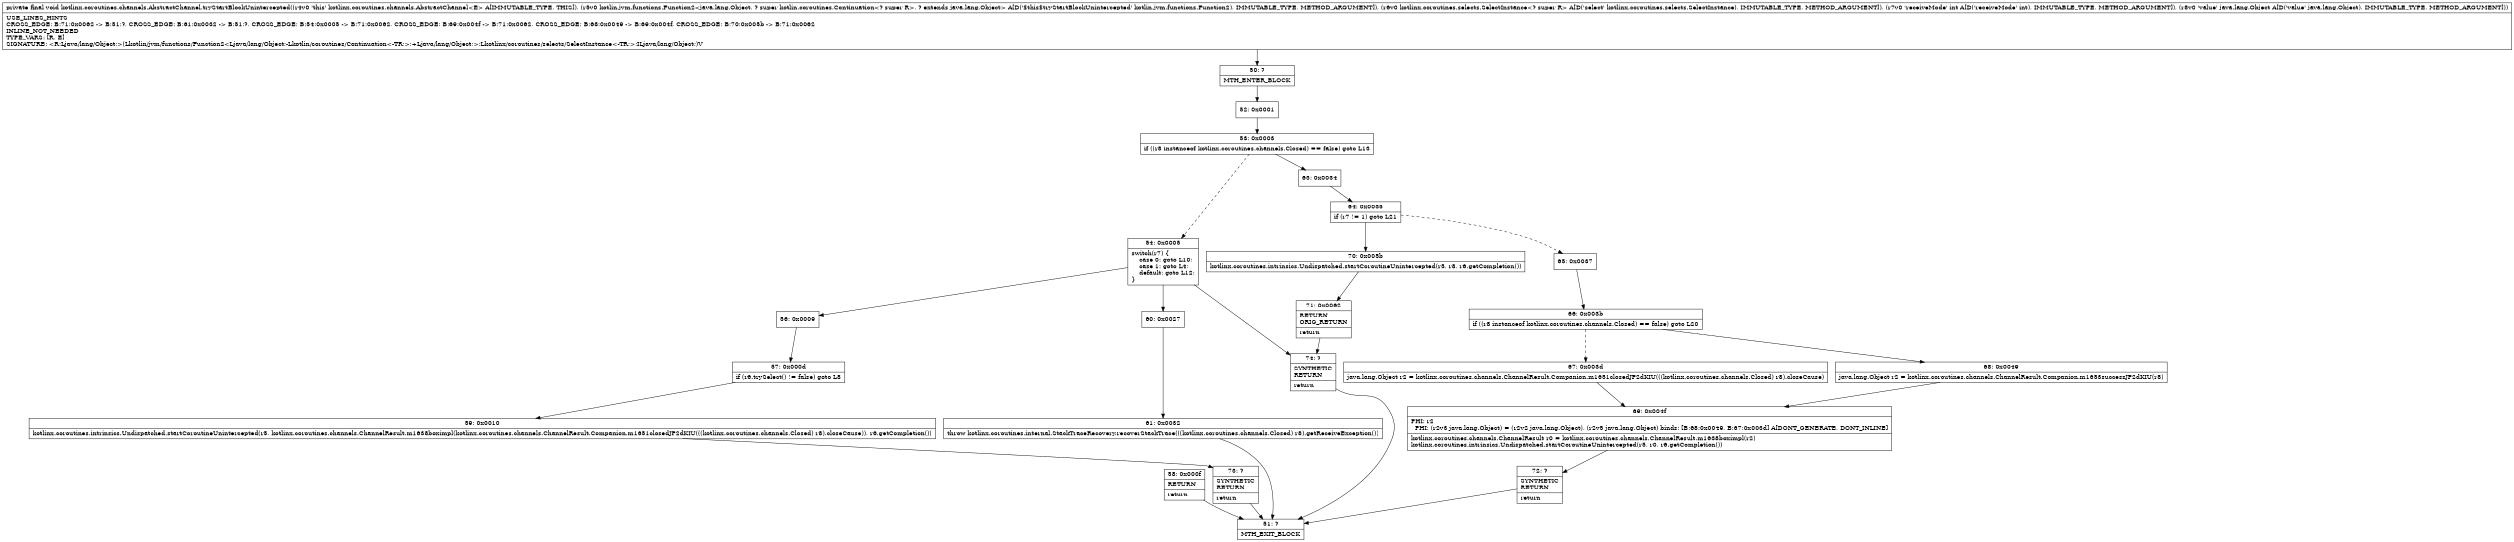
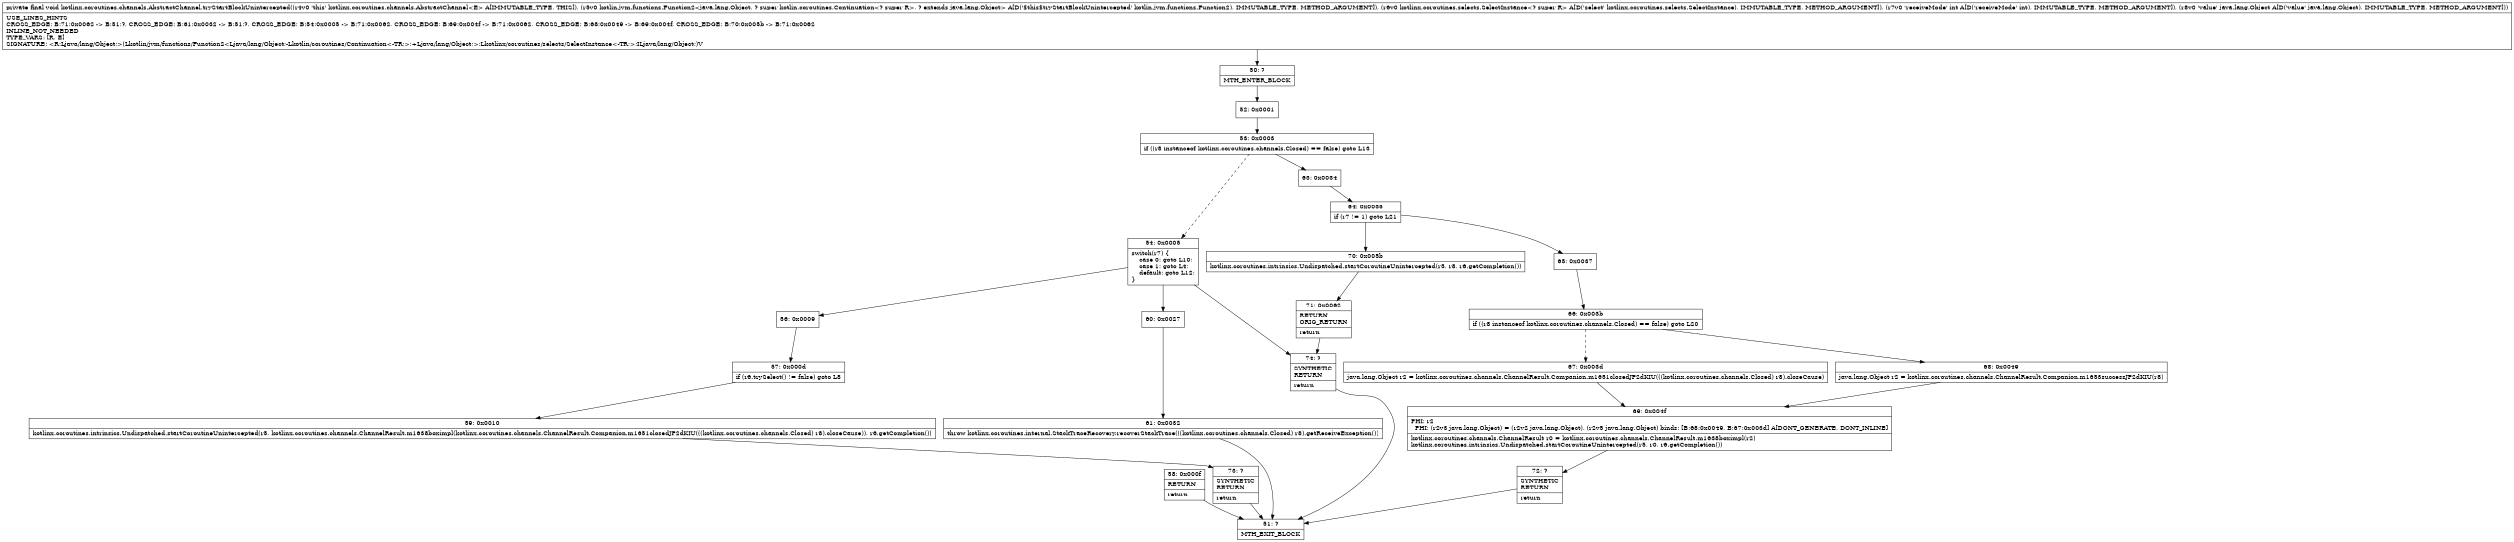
(1482, 226) -> (1482, 226)
